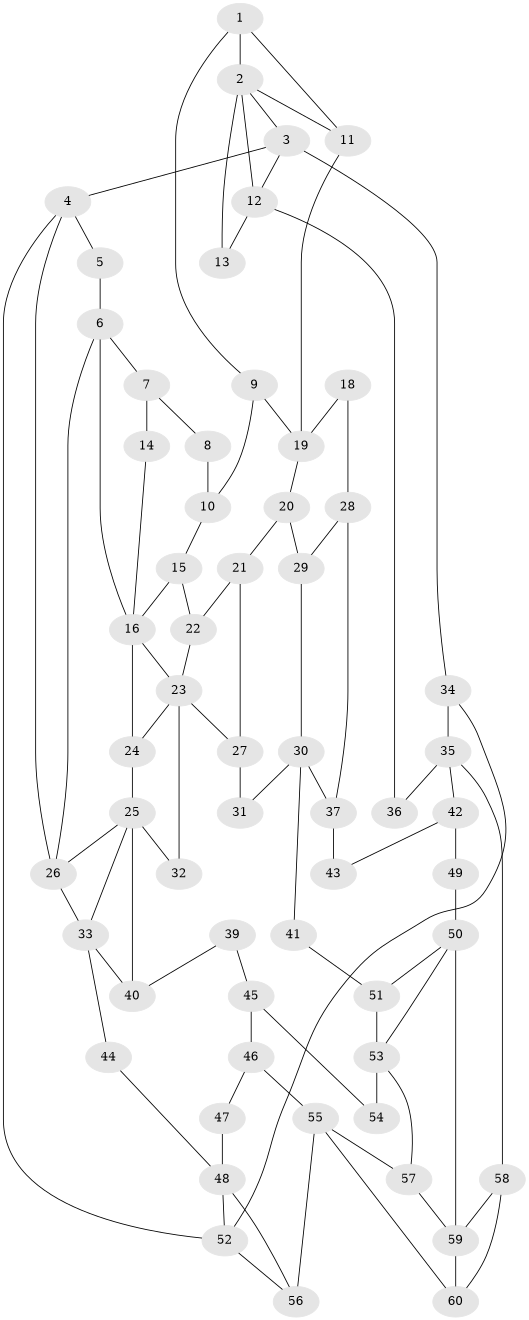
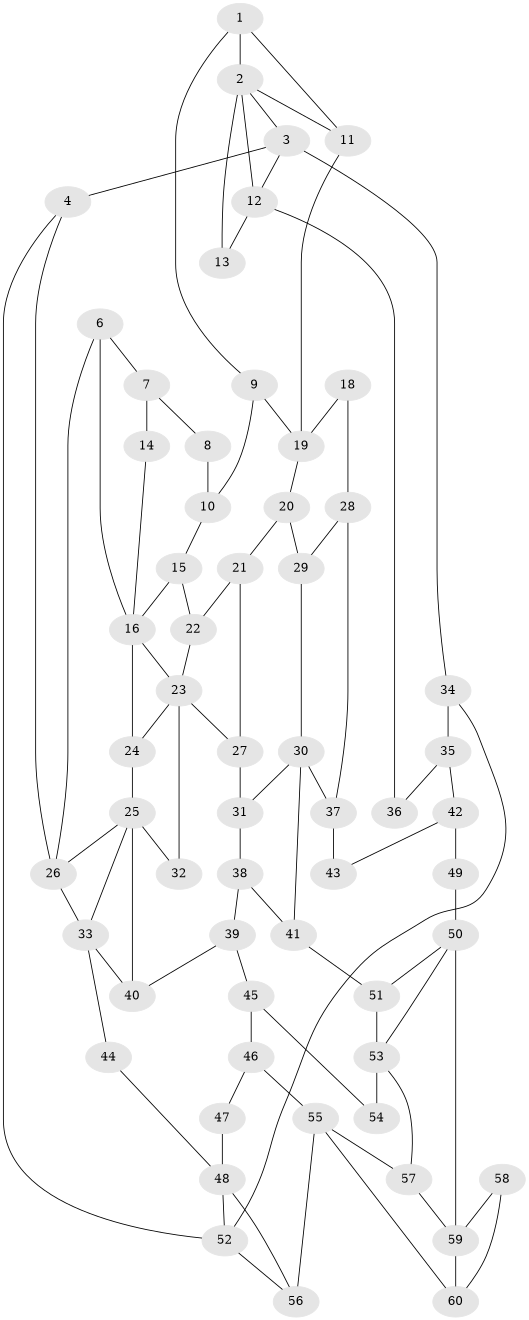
(100, 263) -> none
none -> (240, 874)
(502, 959) -> none
